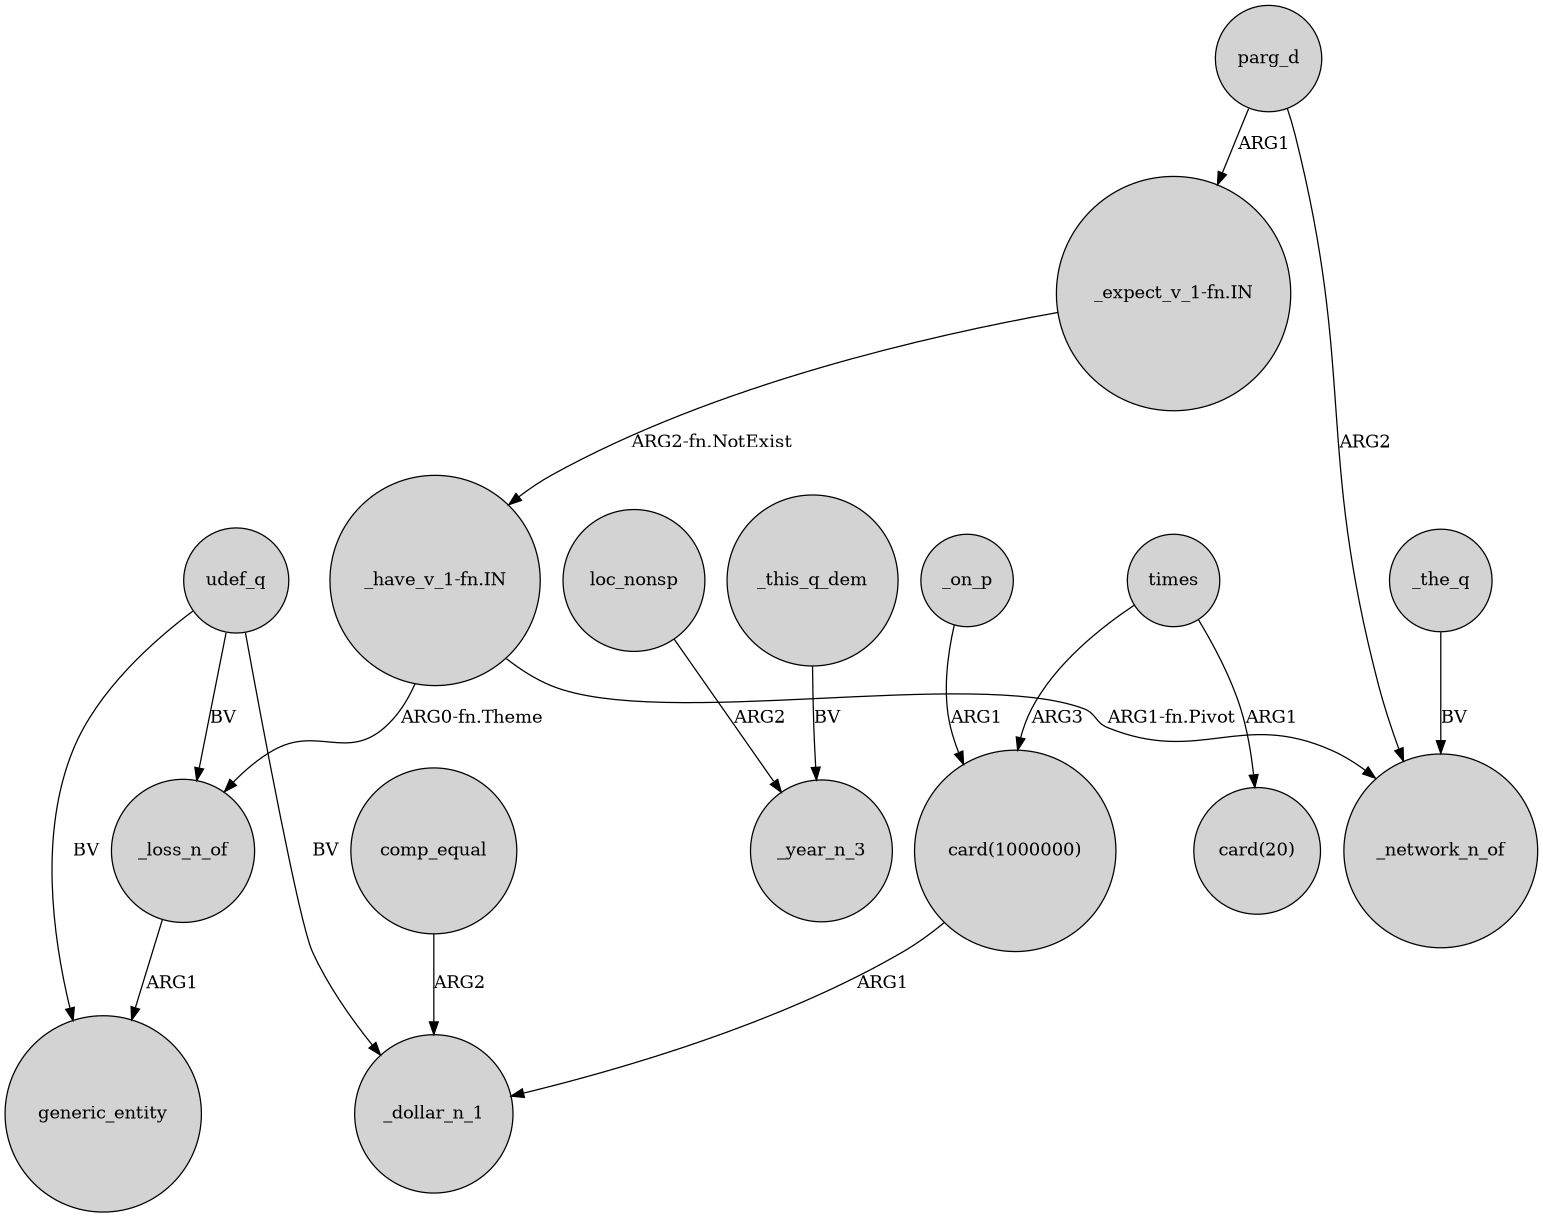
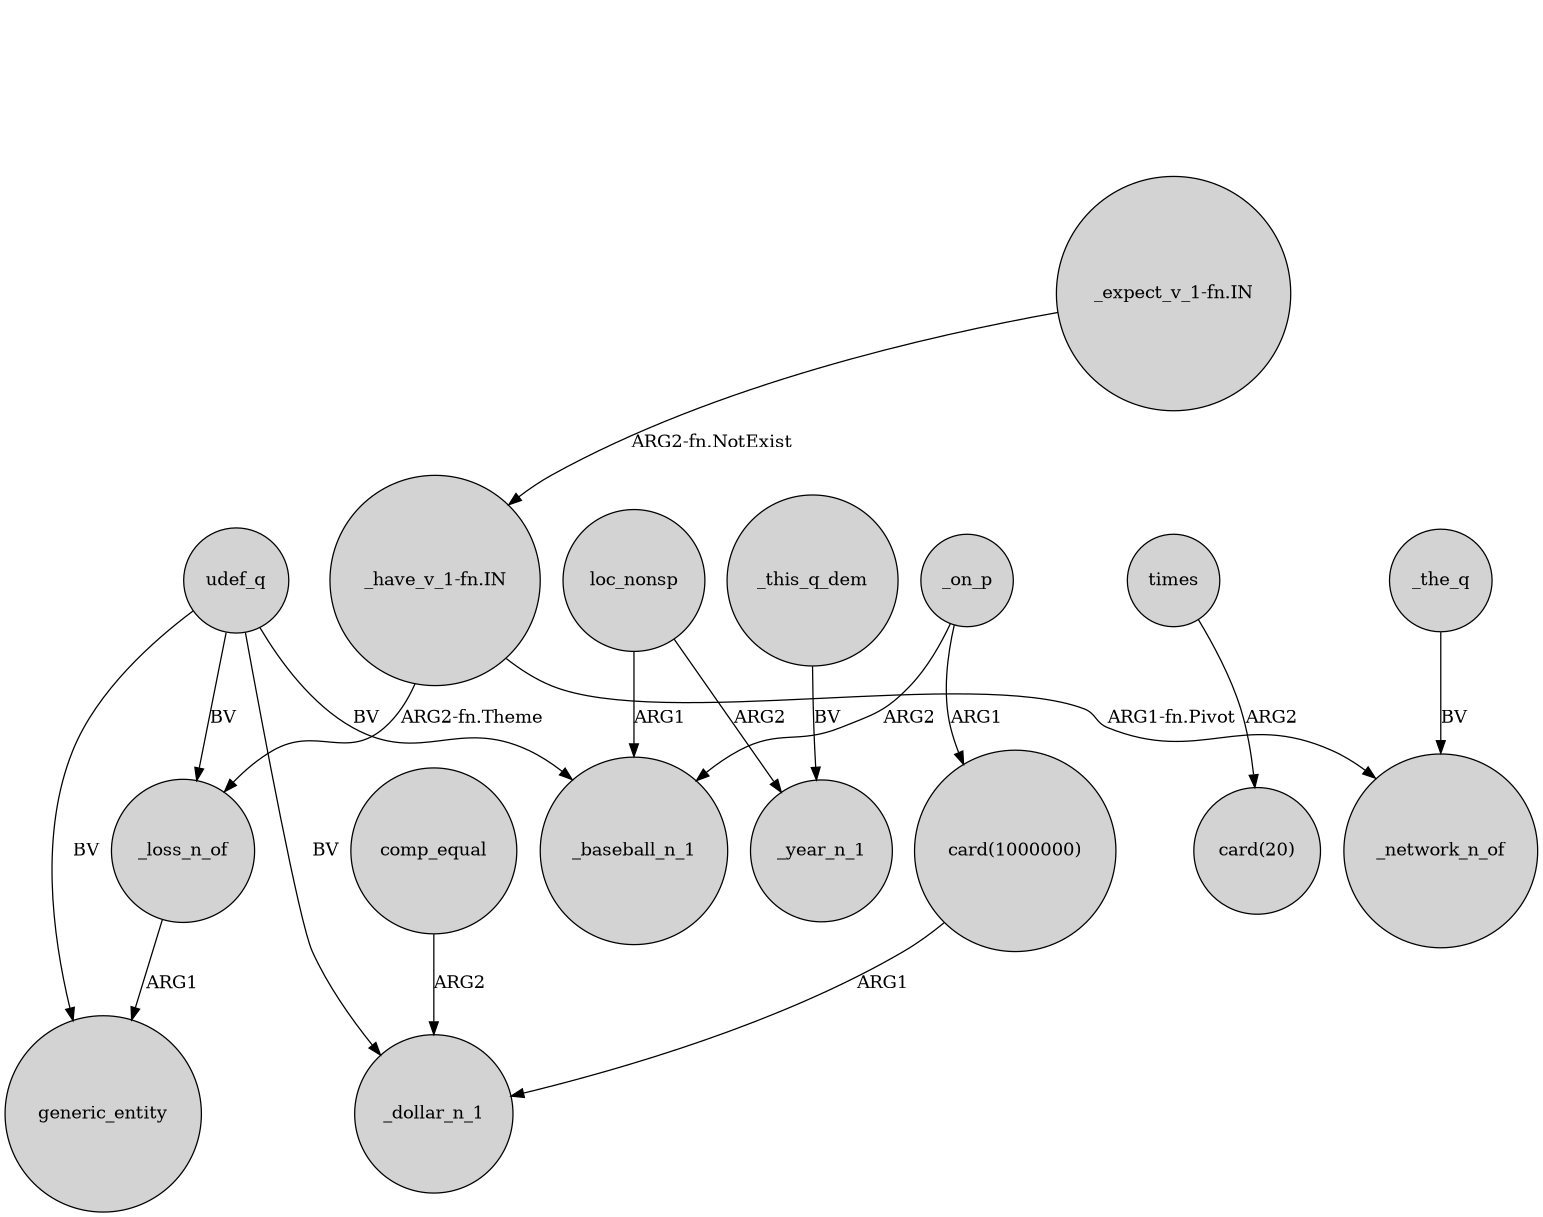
(1269, 59) -> none
(1066, 662) -> none
(472, 718) -> (472, 718)
(1272, 718) -> (1272, 718)
none -> (634, 851)
(821, 851) -> (821, 851)
